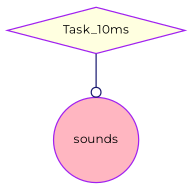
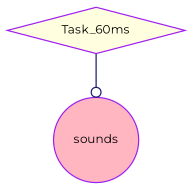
(96, 30) -> (96, 30)
